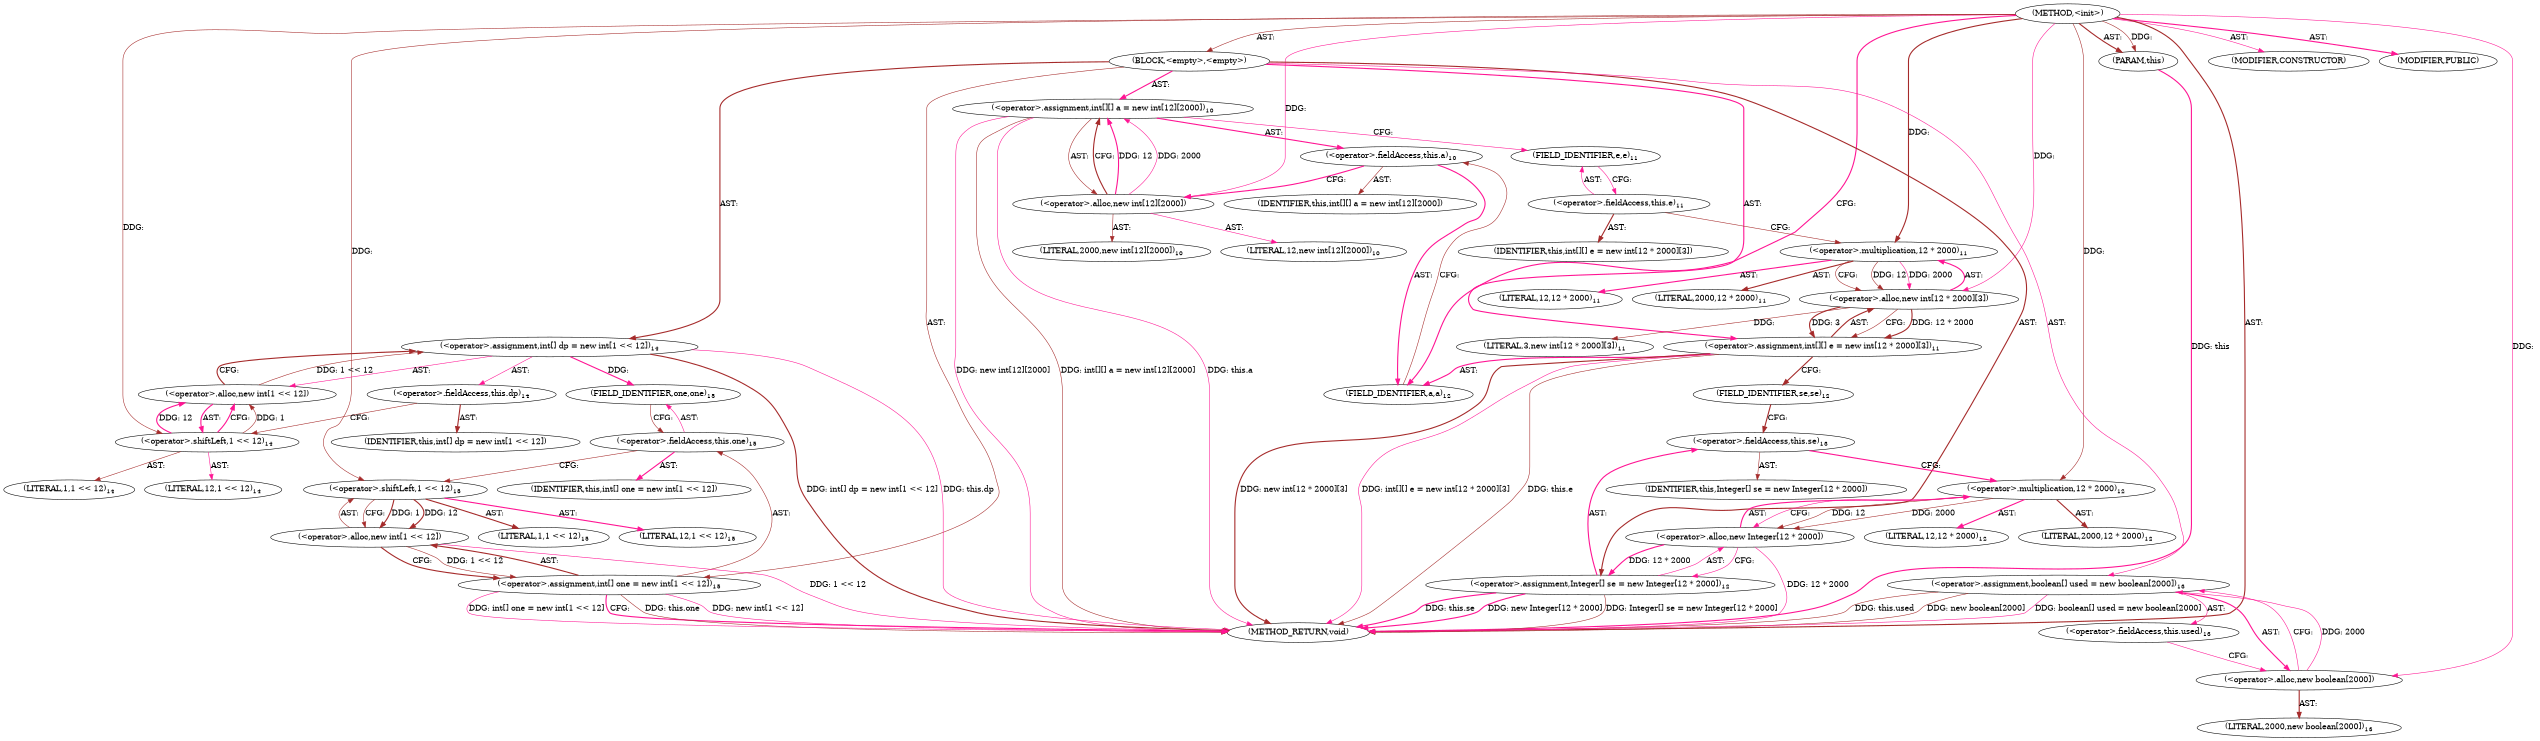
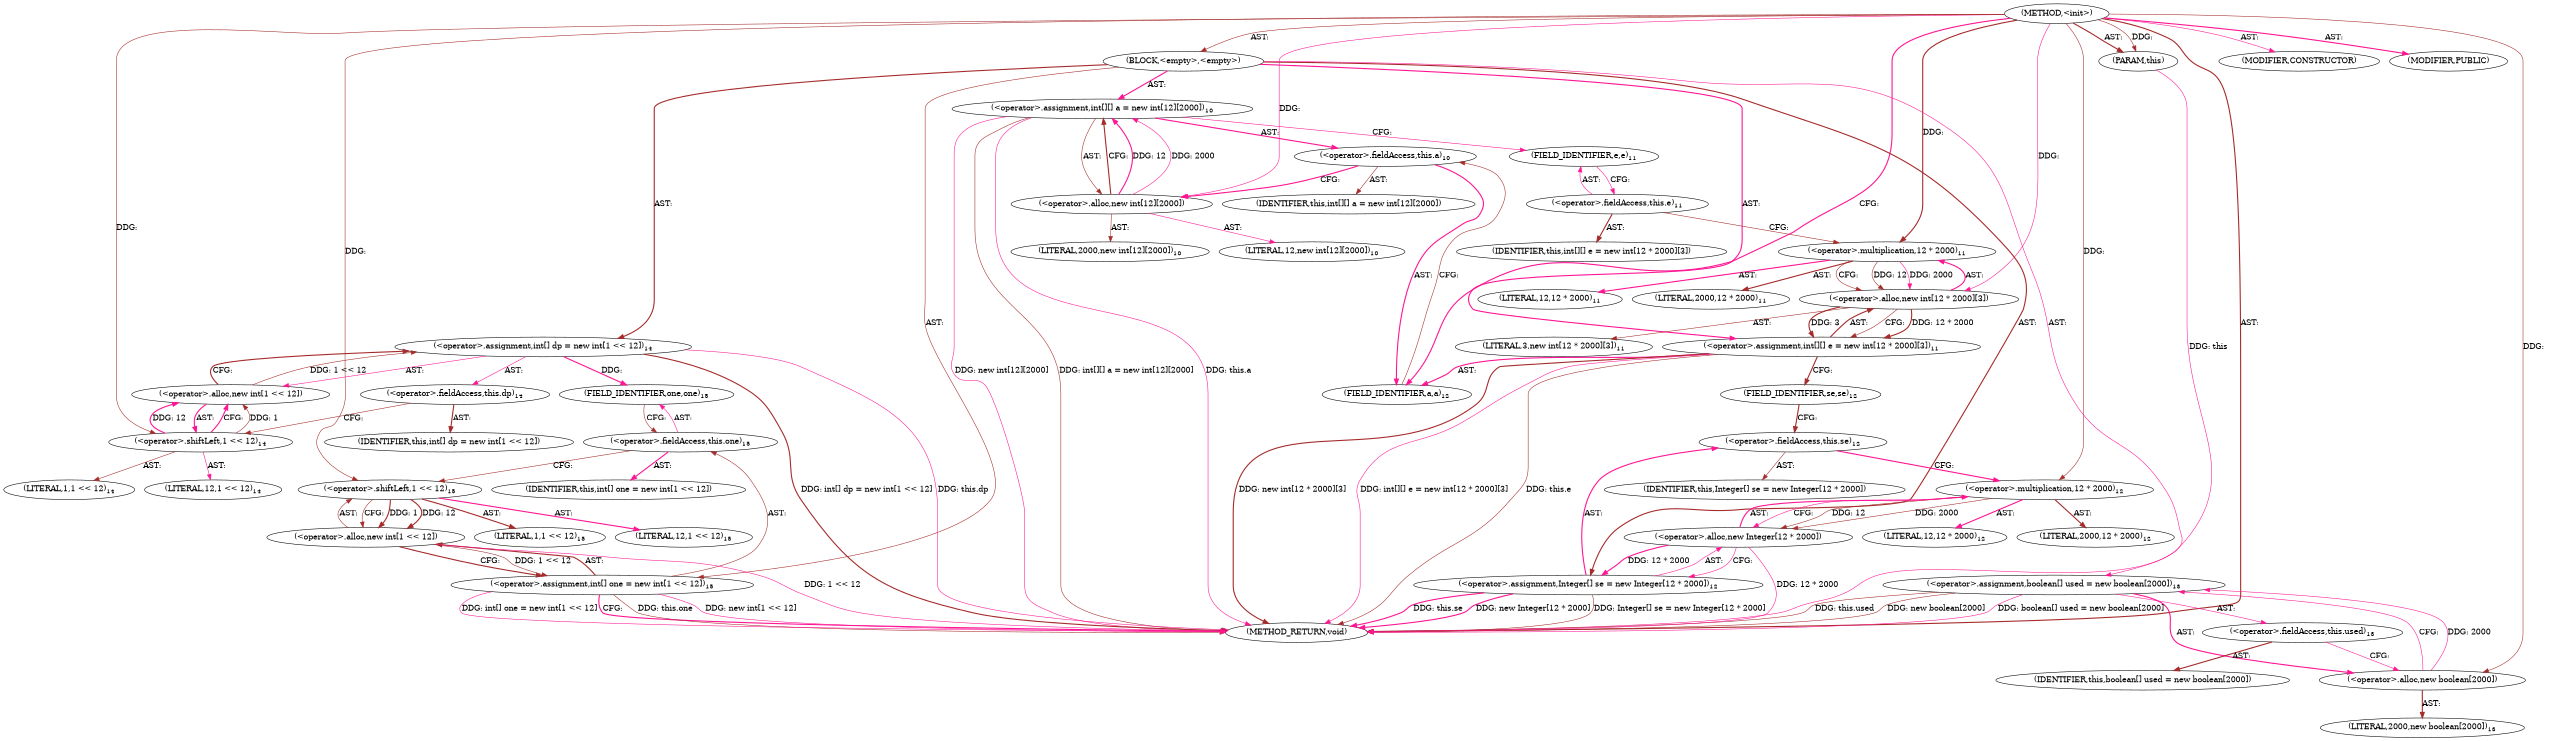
(2513, 211) -> (2523, 163)
(1765, 323) -> (1763, 323)
(1824, 441) -> (1857, 441)
(2022, 569) -> (2025, 572)
none -> (2143, 680)
